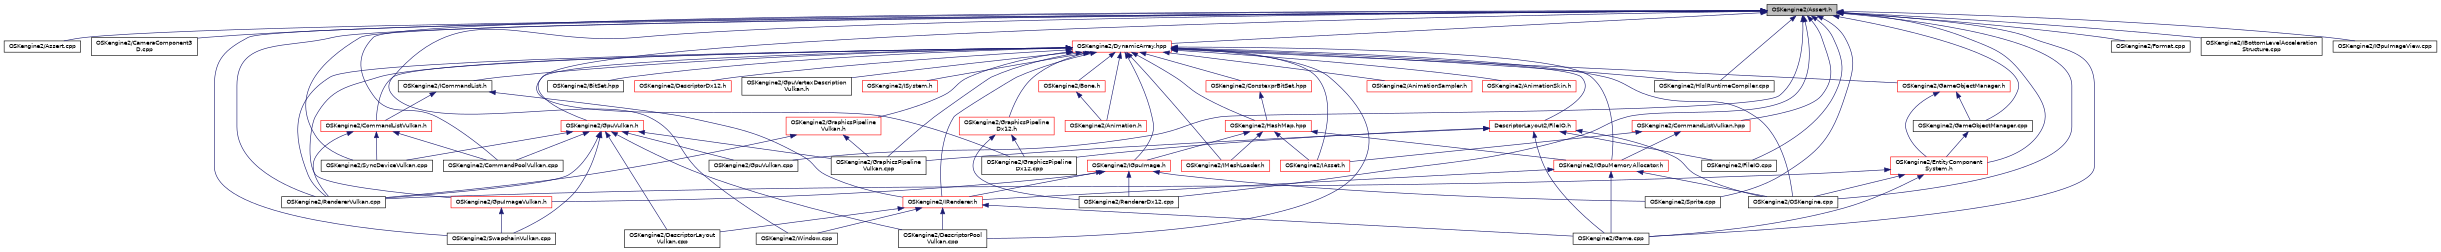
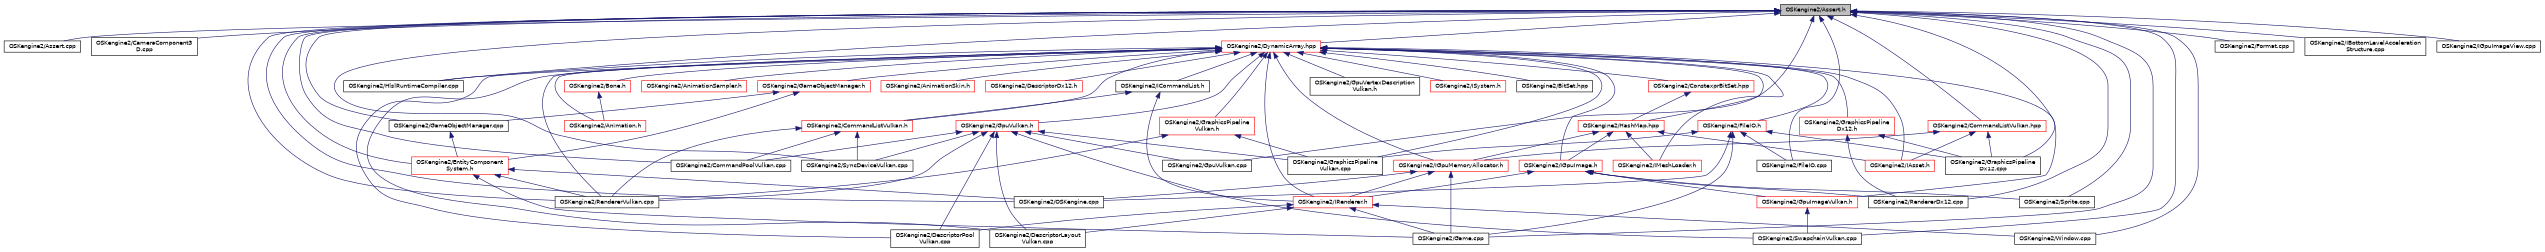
(1616, 80) -> (495, 94)
(1533, 126) -> (1732, 126)
none -> (1990, 147)
